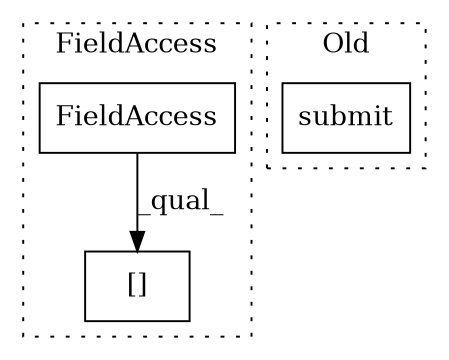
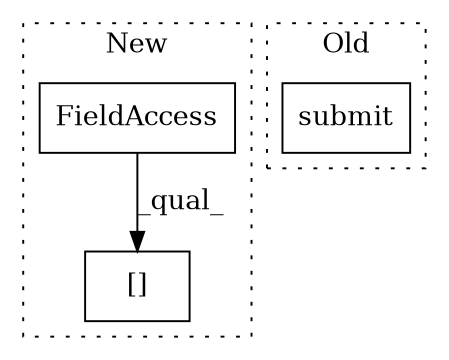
(137, 45) -> (137, 45)
